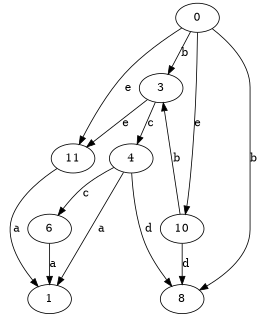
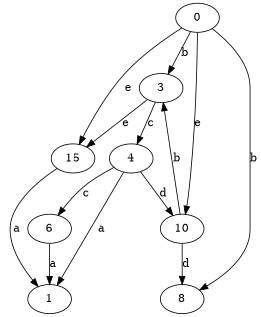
(73, 158) -> (73, 158)
(140, 229) -> (154, 190)
